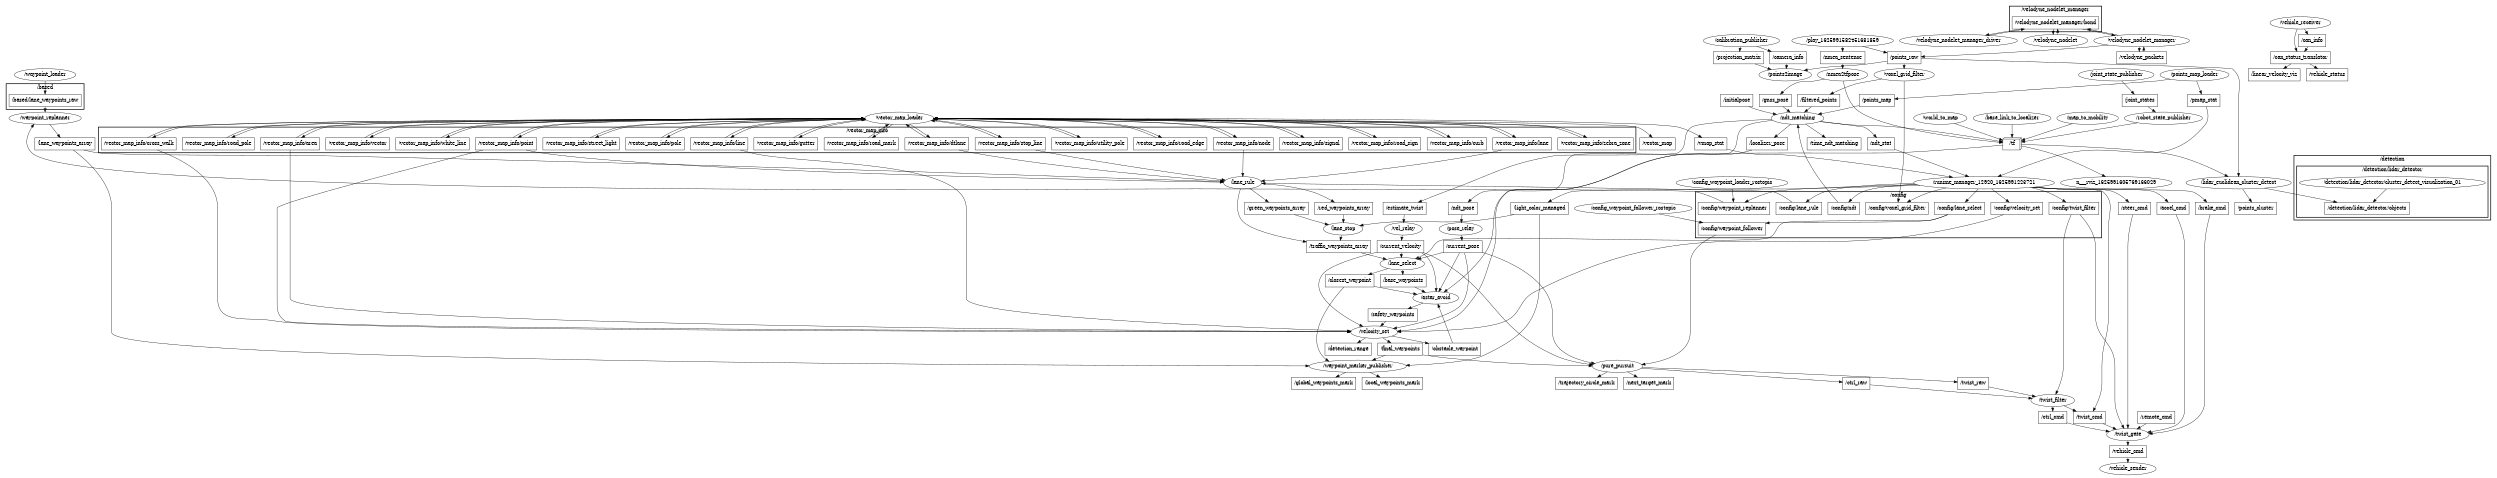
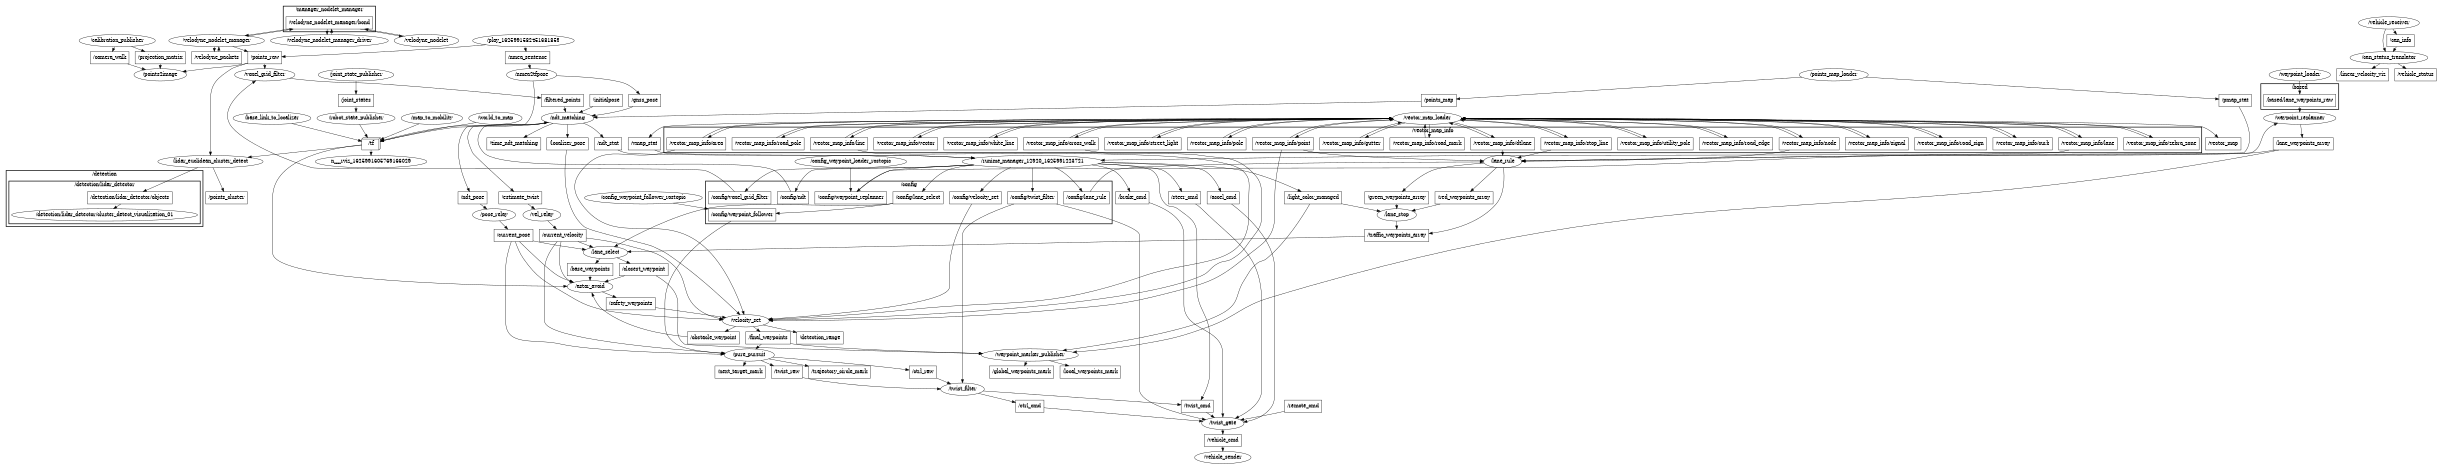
(2055, 10) -> (329, 10)
(1788, 58) -> (110, 58)
(2300, 58) -> (2389, 58)
(1904, 140) -> (454, 169)
(2381, 194) -> (119, 205)
